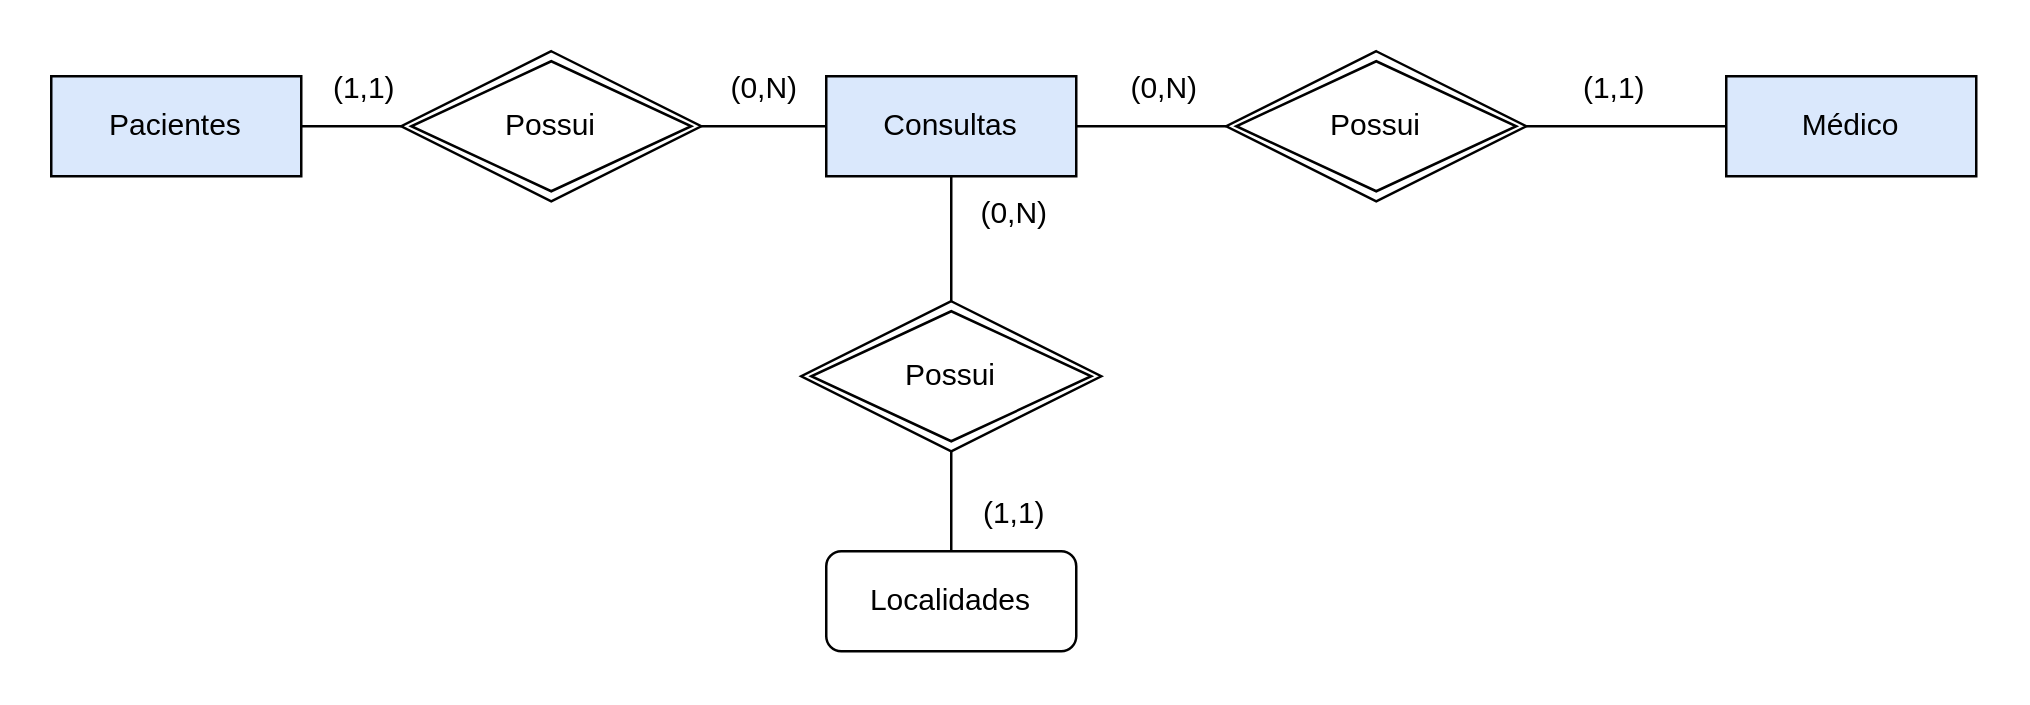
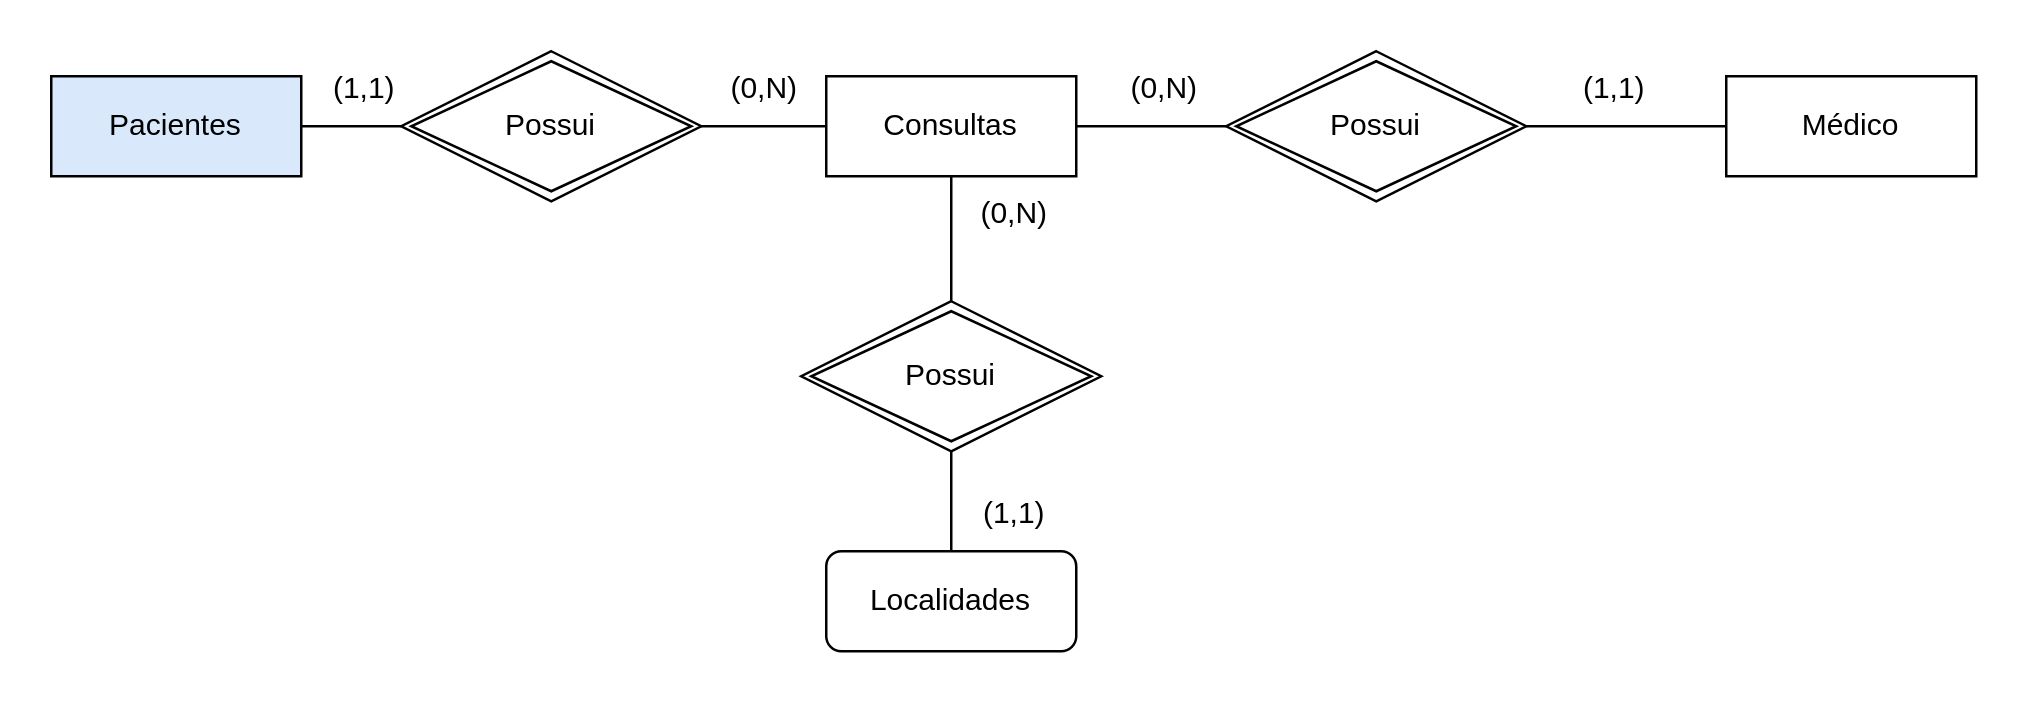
(951, 126) -> (951, 126)
(1851, 126) -> (1851, 126)
